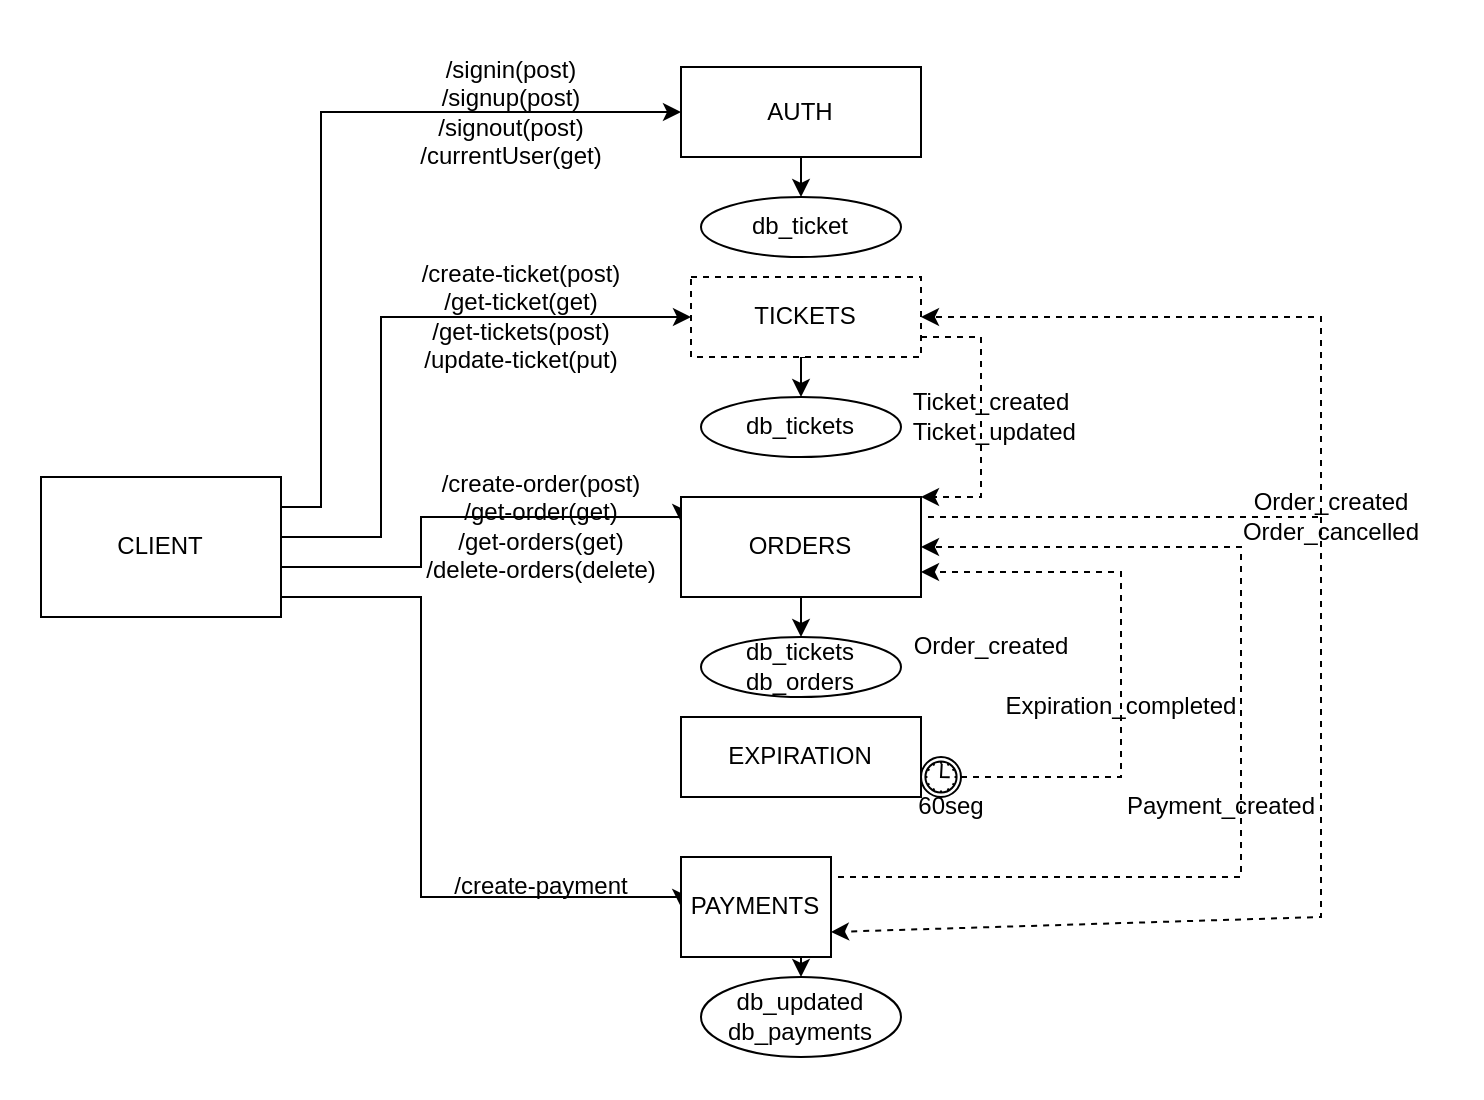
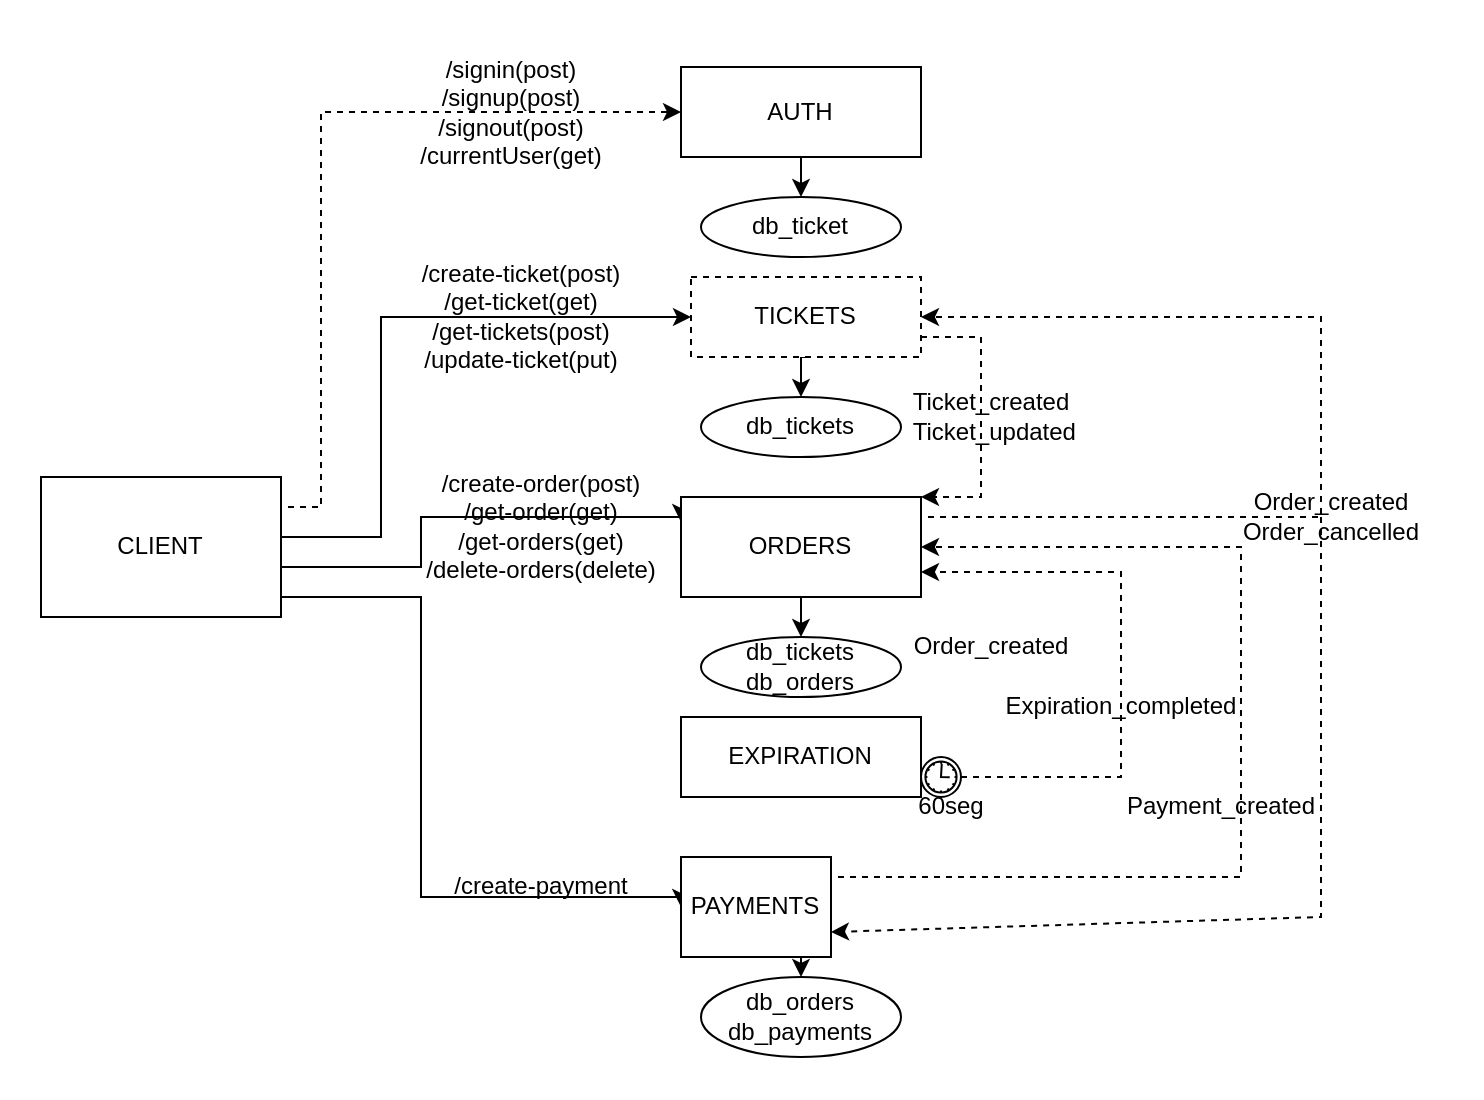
(321, 160) -> (321, 160)
(801, 1017) -> (801, 1017)
